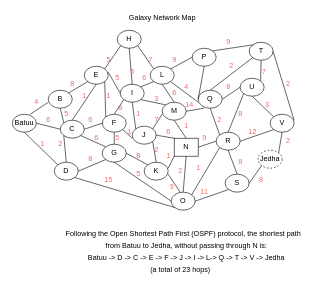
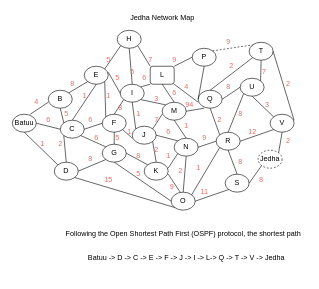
(163, 18) -> (163, 18)
(232, 48) -> (232, 48)
(162, 75) -> (162, 75)
(190, 105) -> (190, 105)
(186, 147) -> (186, 147)
(186, 246) -> none
(180, 270) -> none
